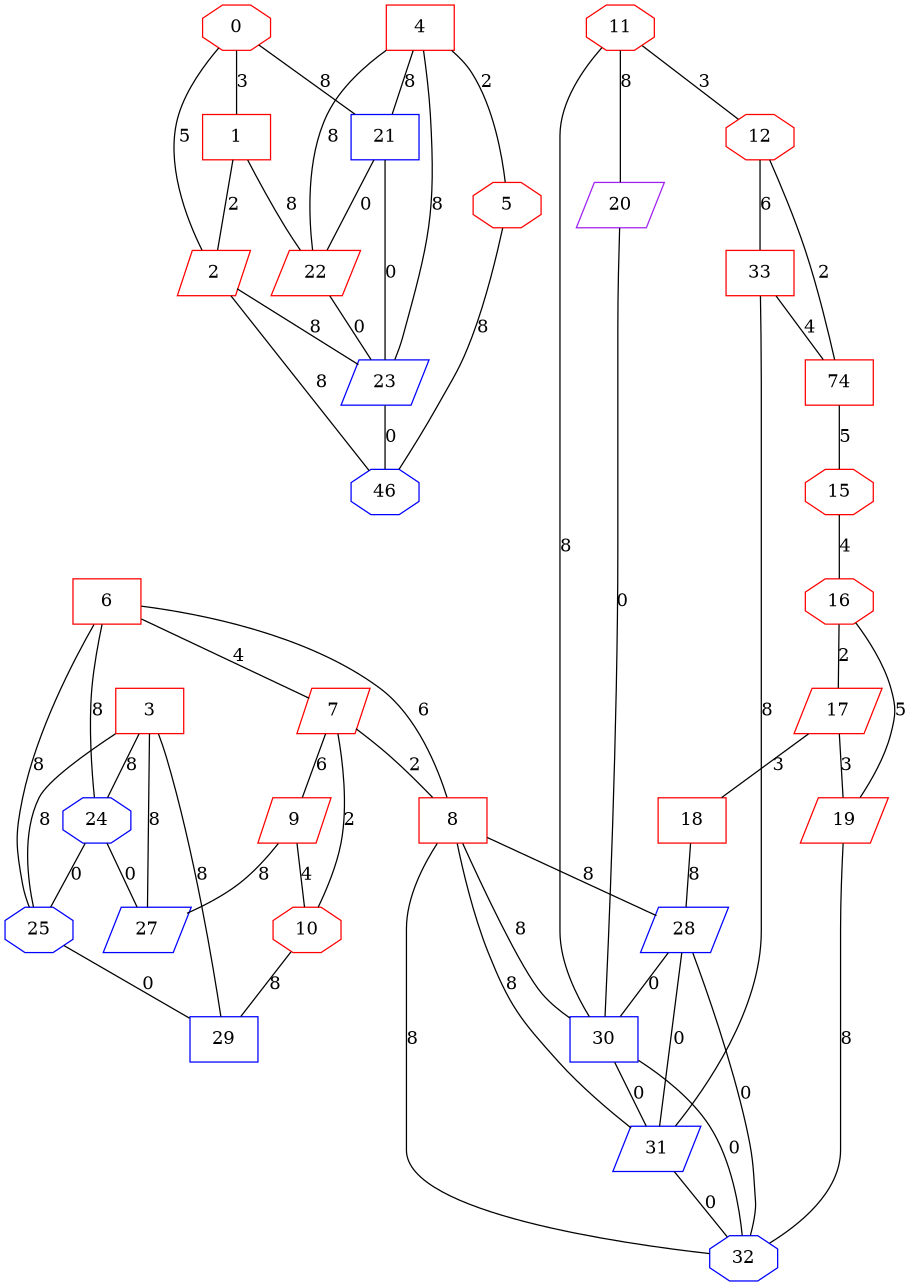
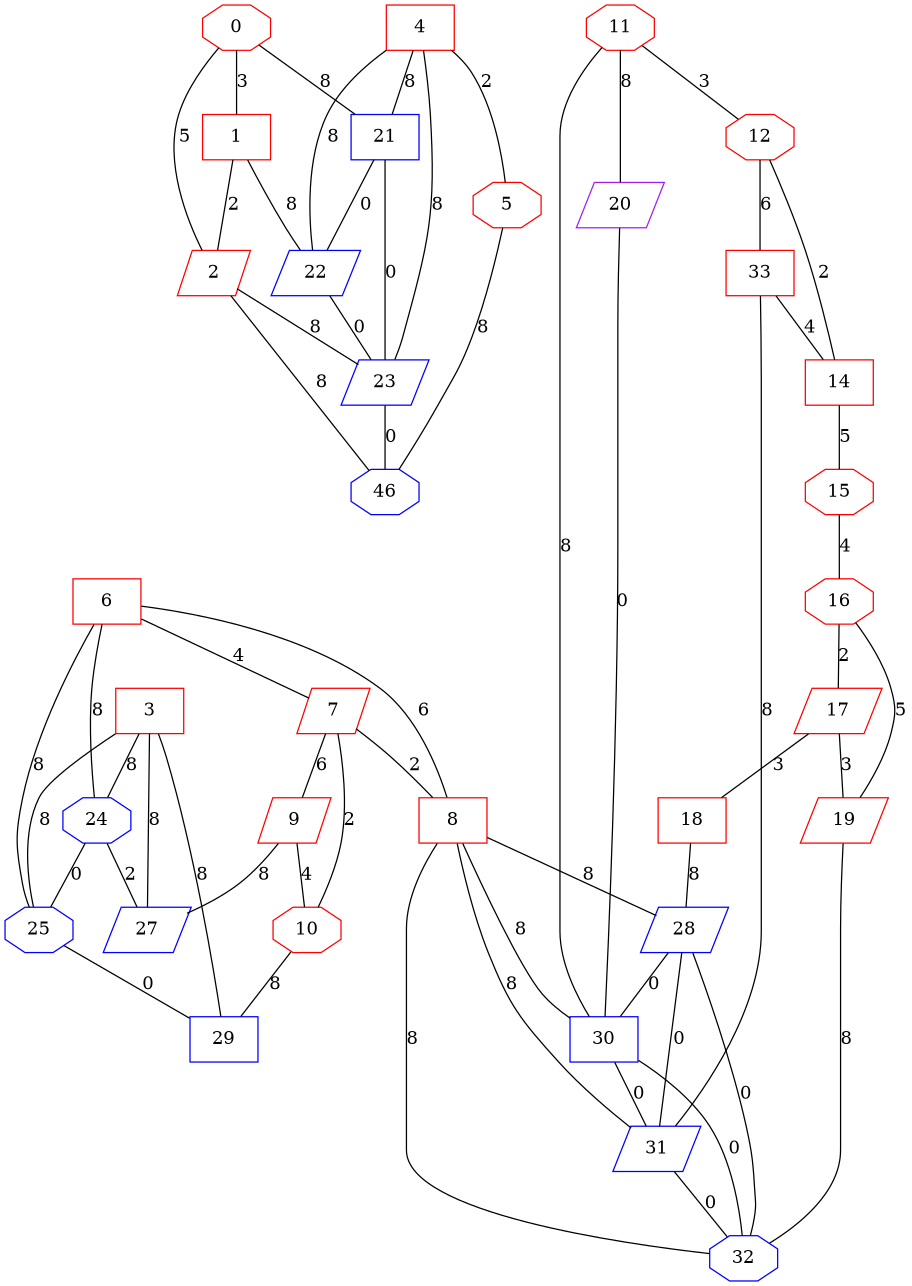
(316, 273) -> (316, 273)
(839, 383) -> (839, 383)
(131, 875) -> (131, 875)
